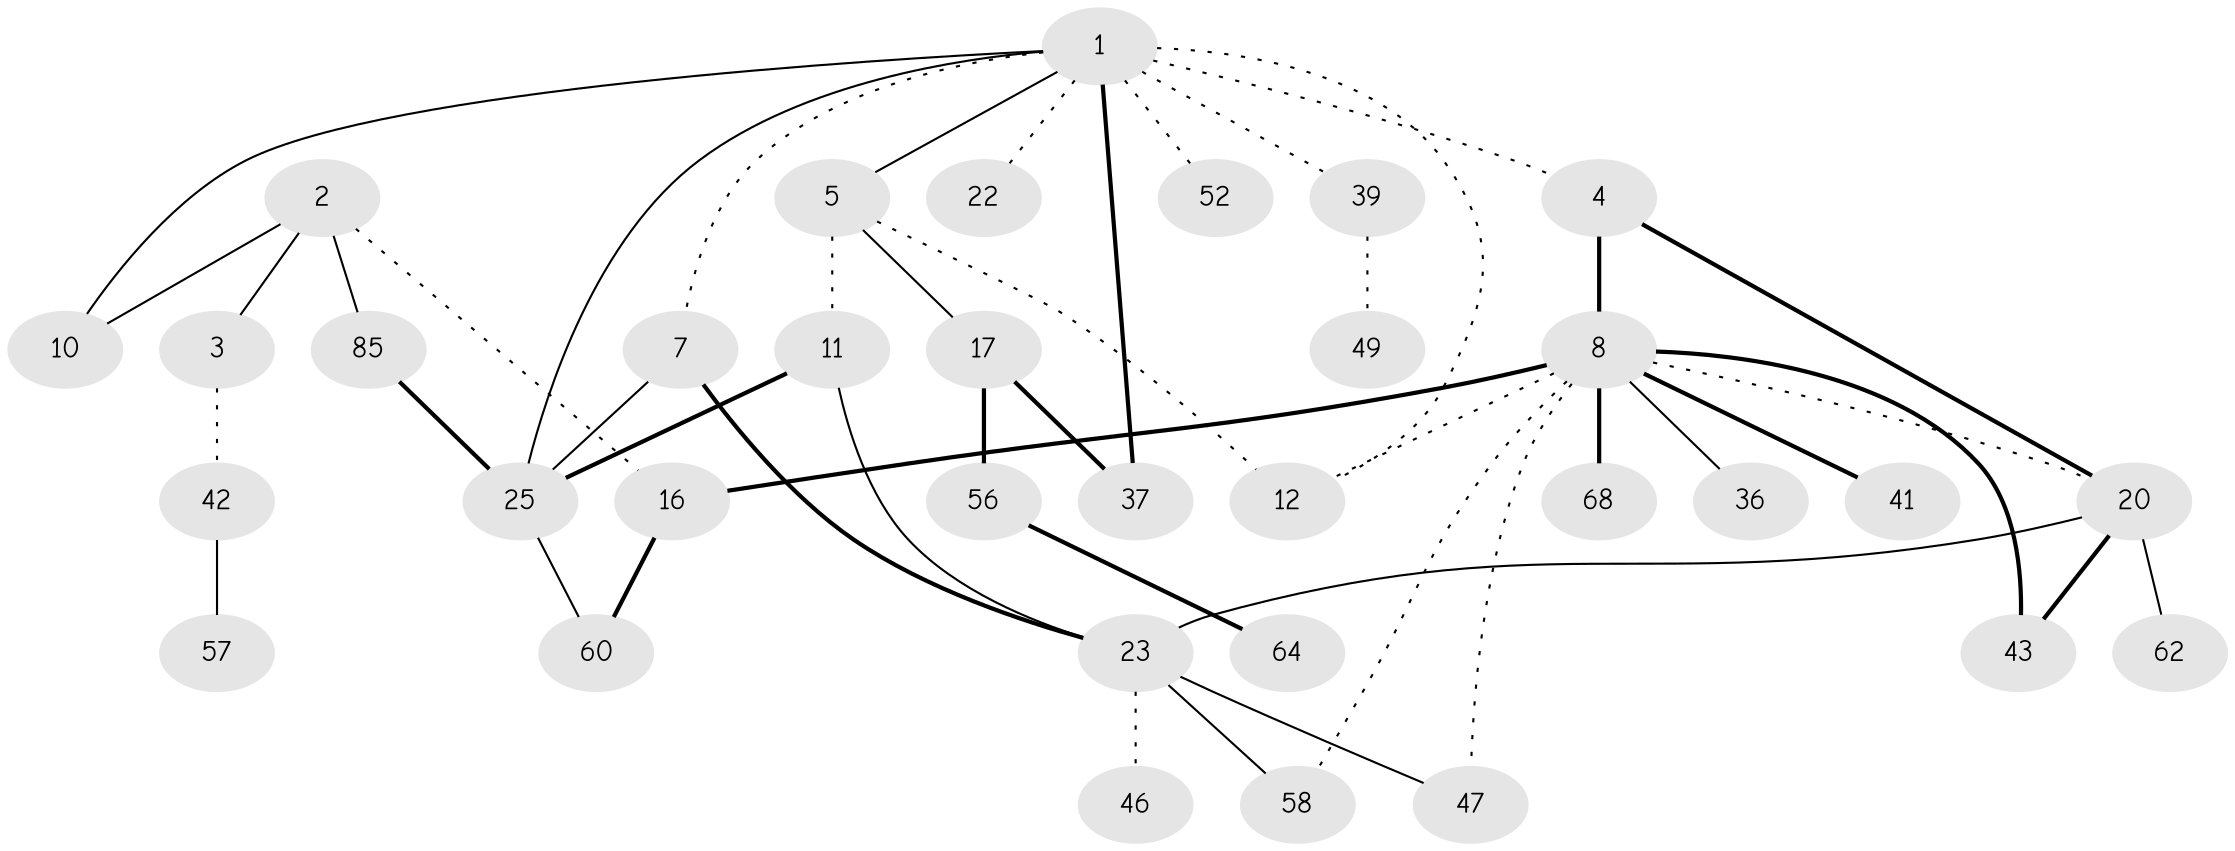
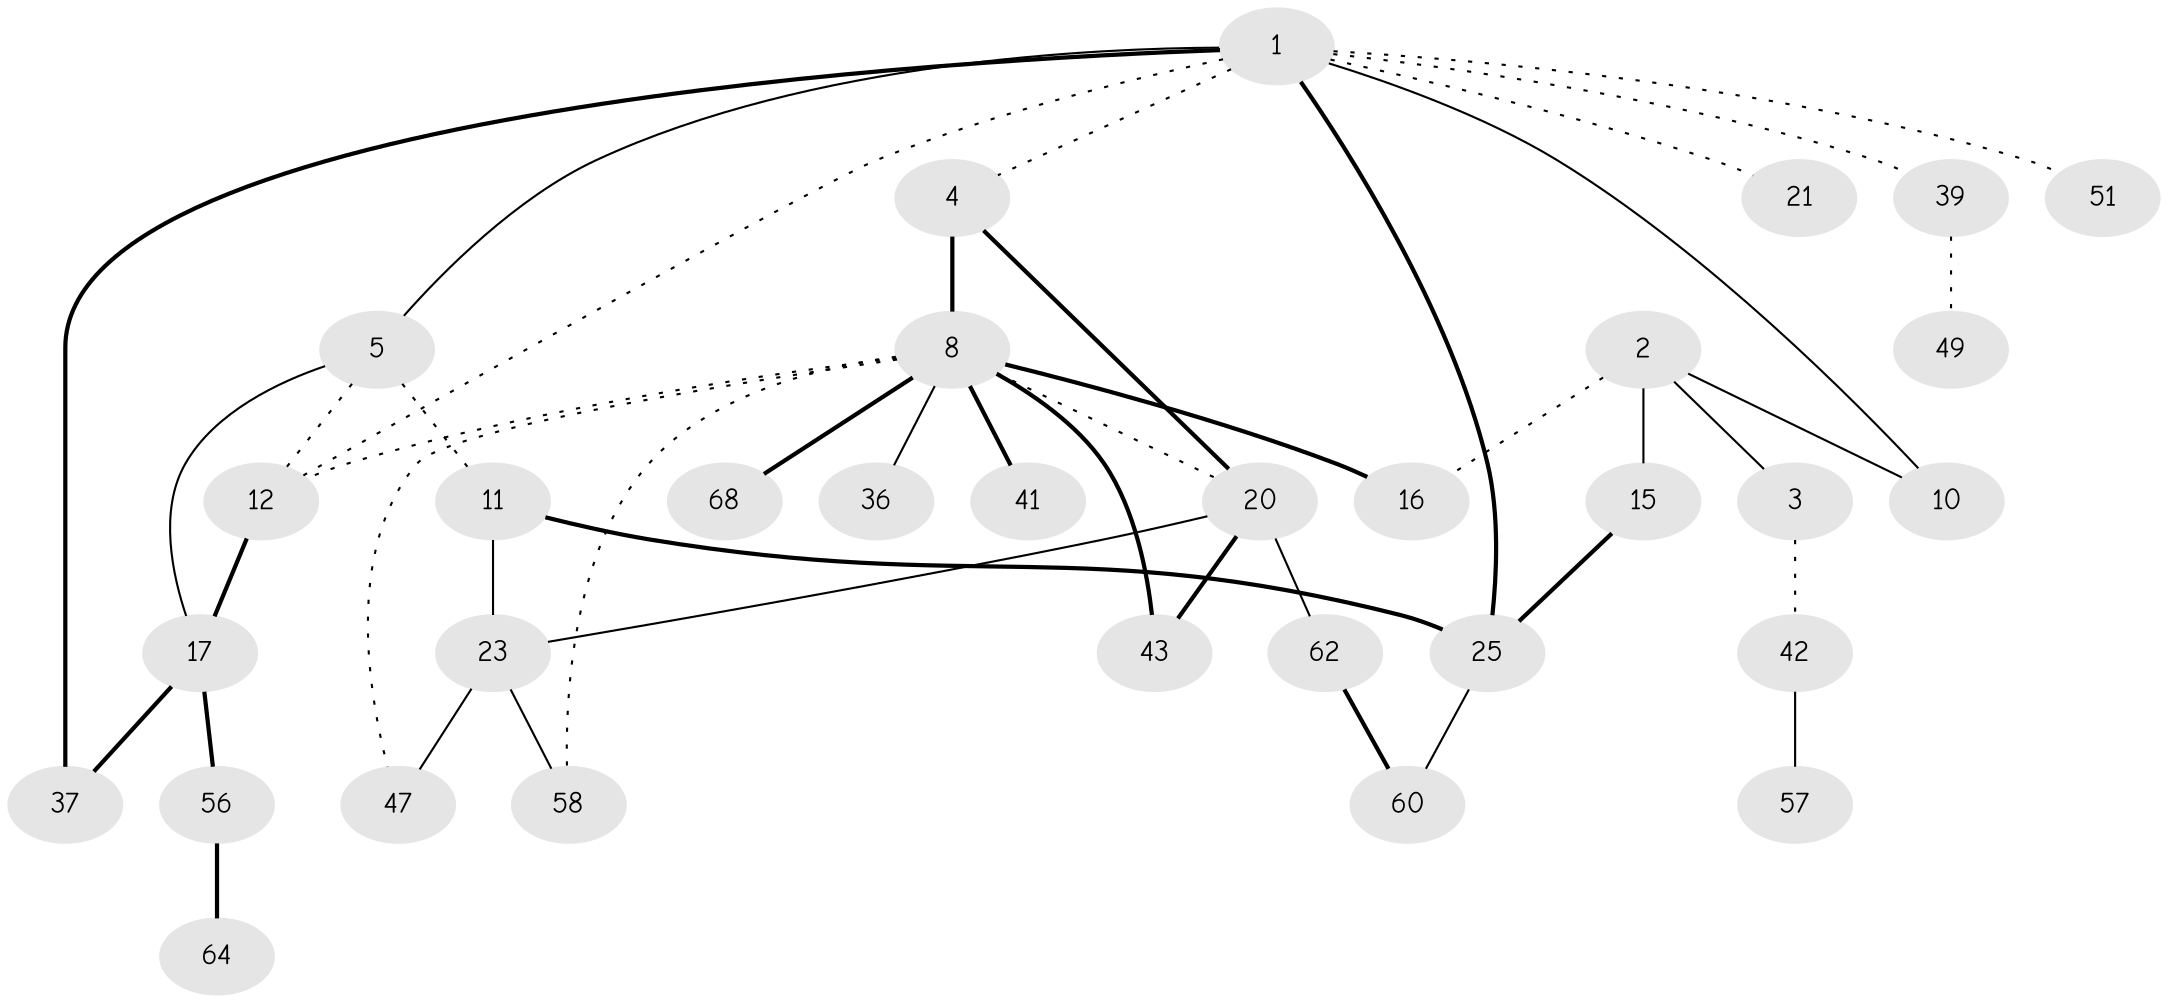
(704, 157) -> (1443, 334)
(984, 198) -> (1799, 198)
(1216, 198) -> (2103, 198)
(369, 350) -> (1643, 501)
(681, 350) -> none
none -> (231, 577)
(634, 577) -> (1366, 729)
(1136, 805) -> none
